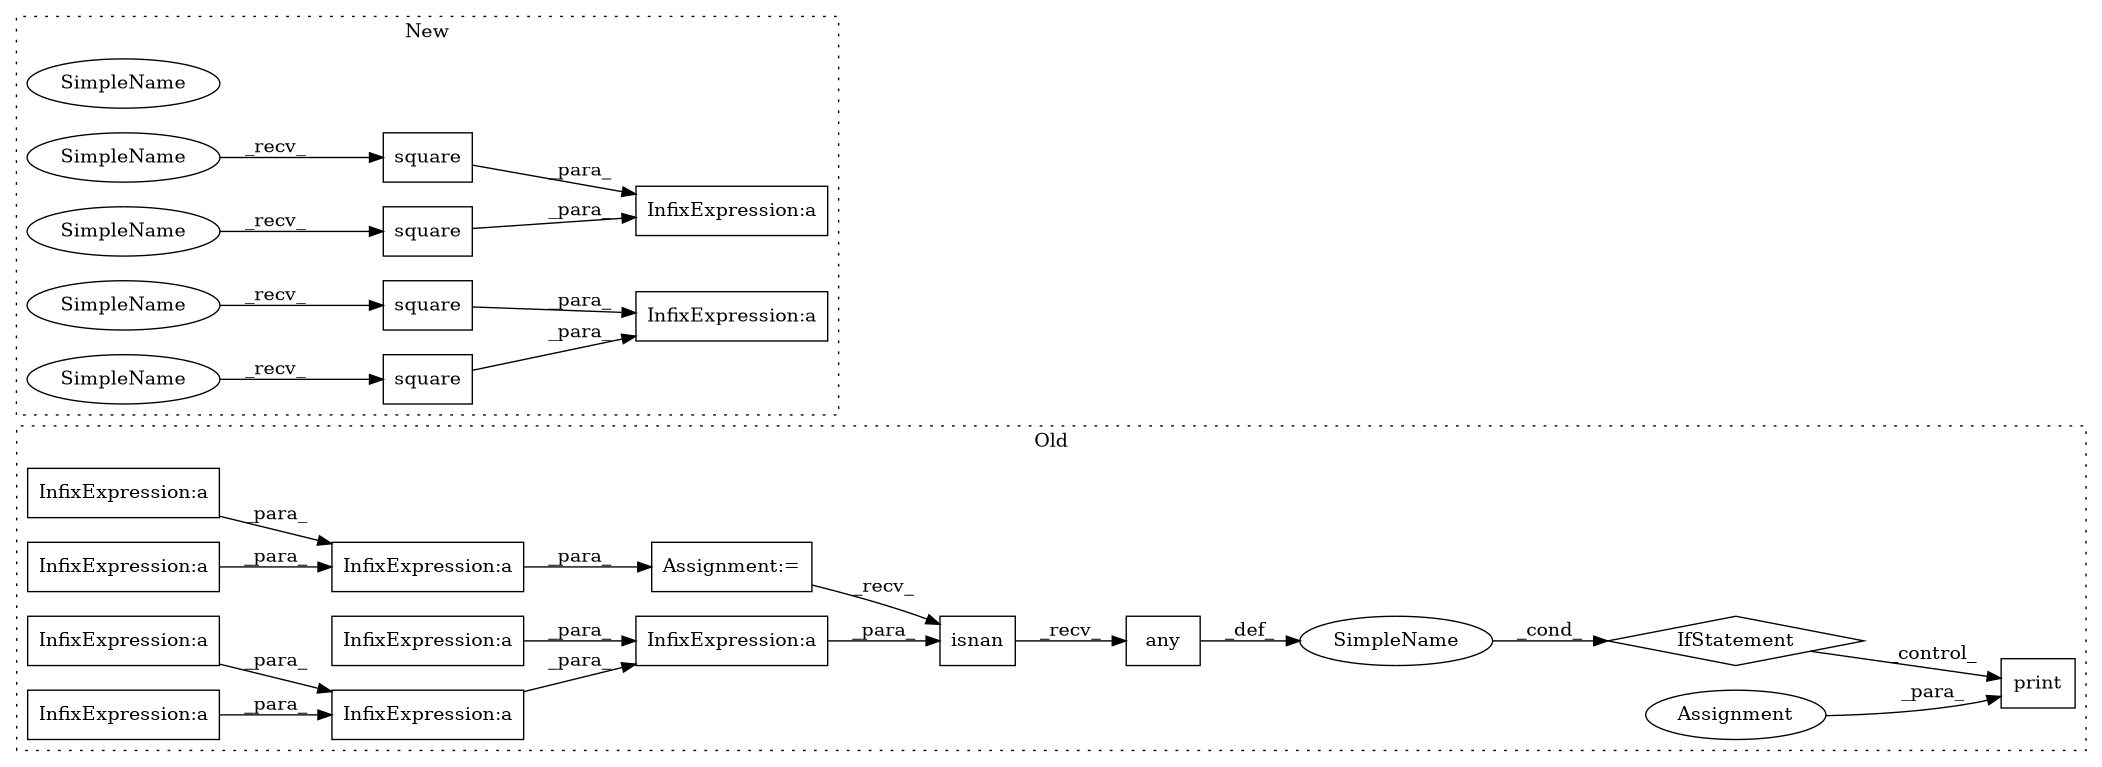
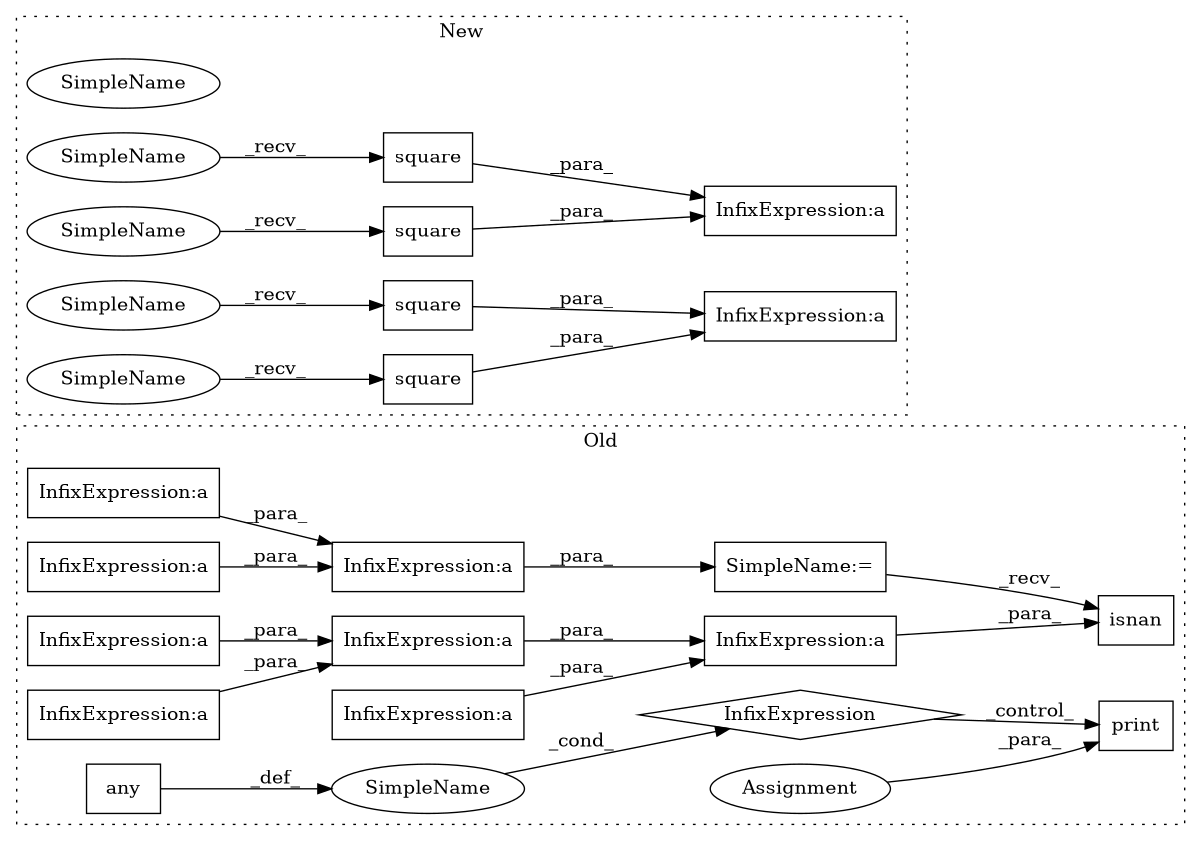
(732, 567) -> (800, 567)
(1064, 641) -> none
(1736, 641) -> (800, 715)
